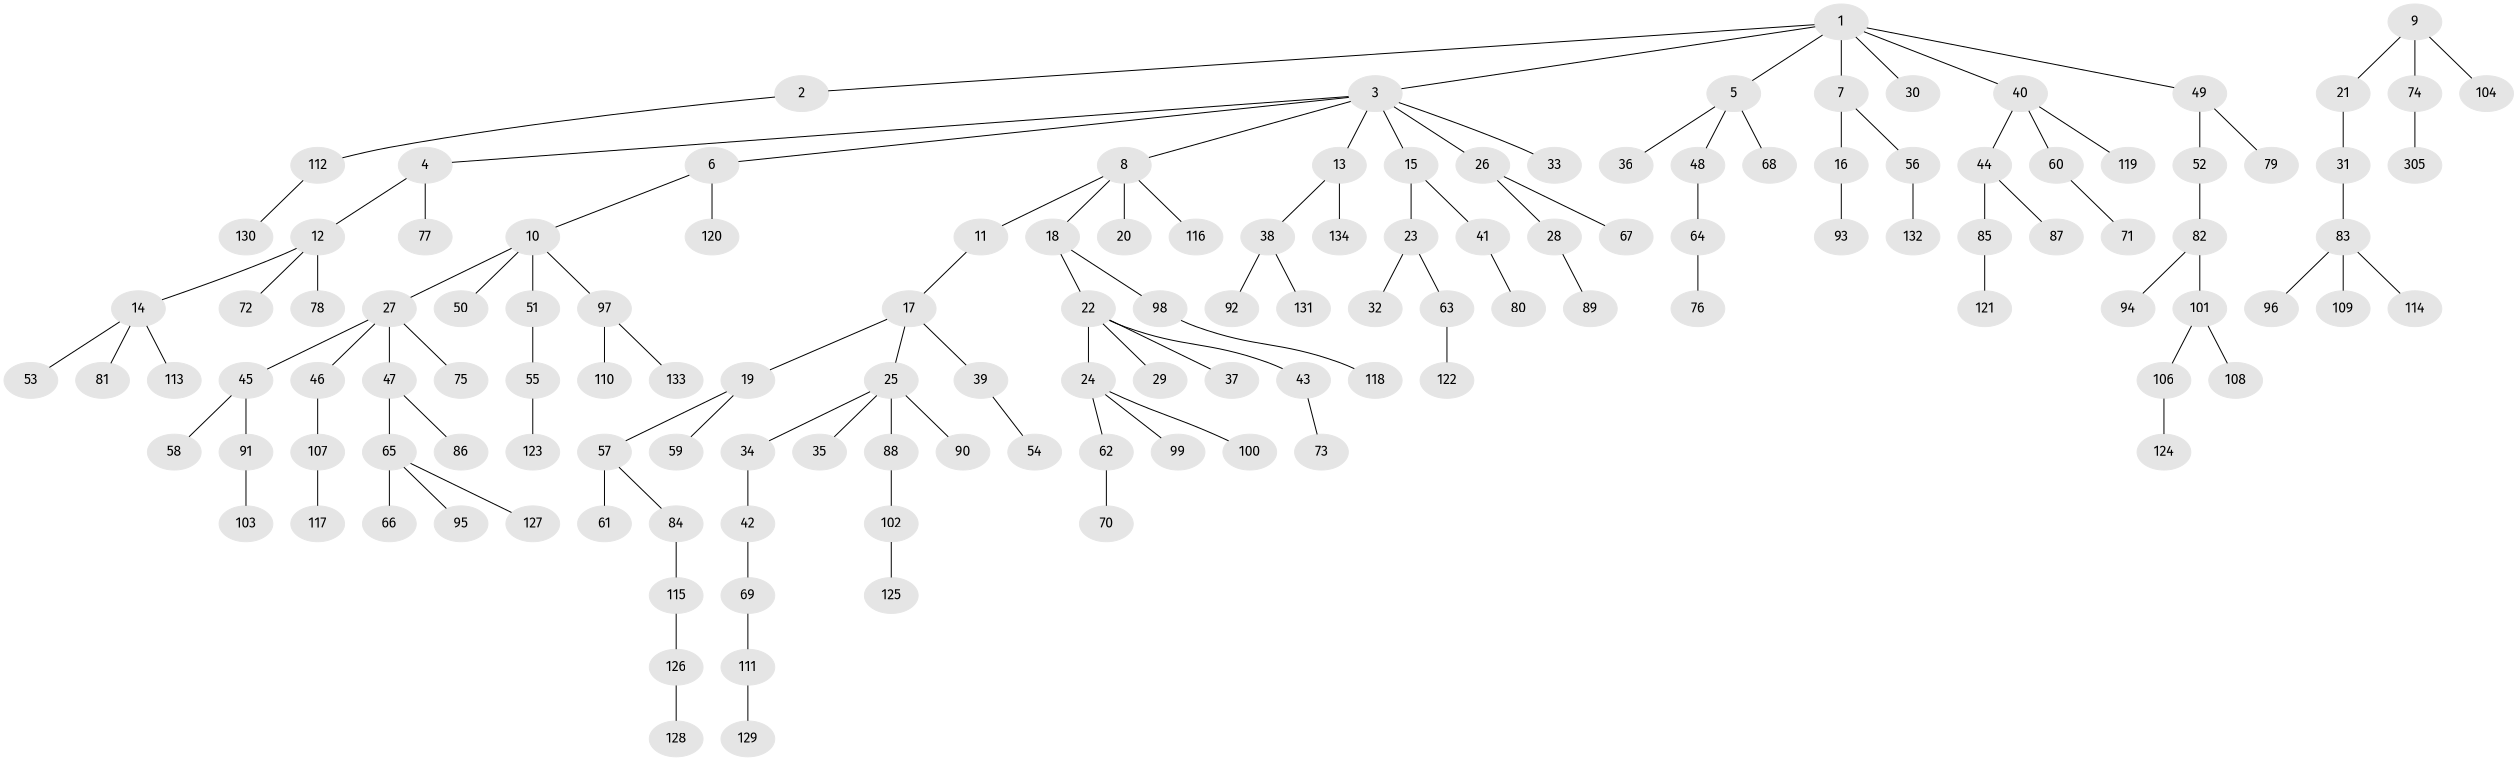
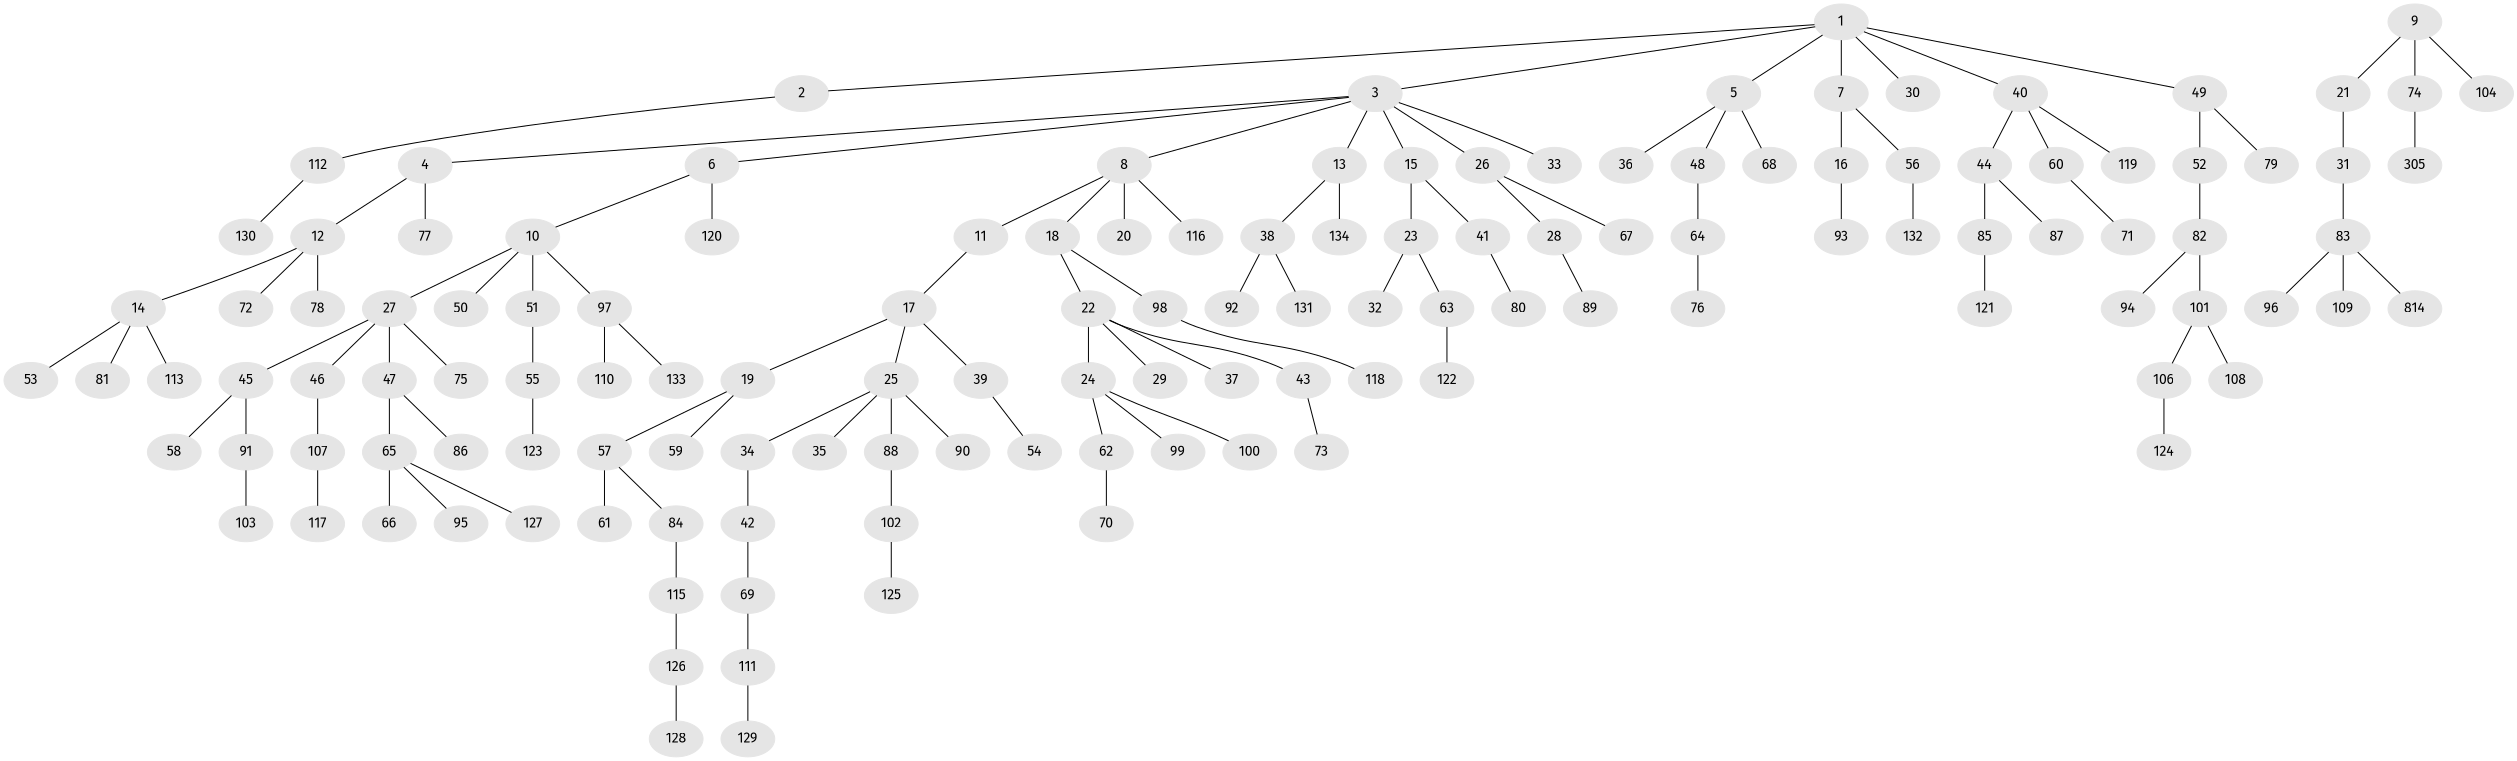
(2415, 309) -> (2415, 309)
